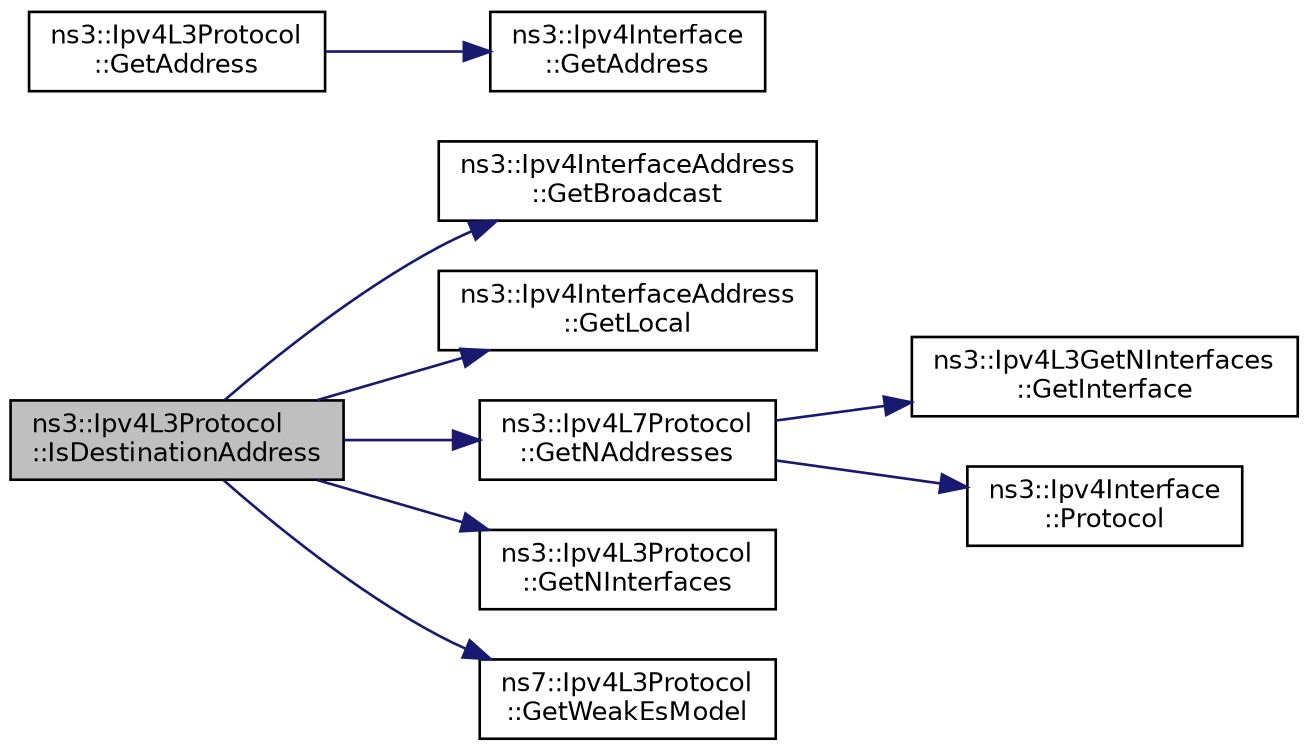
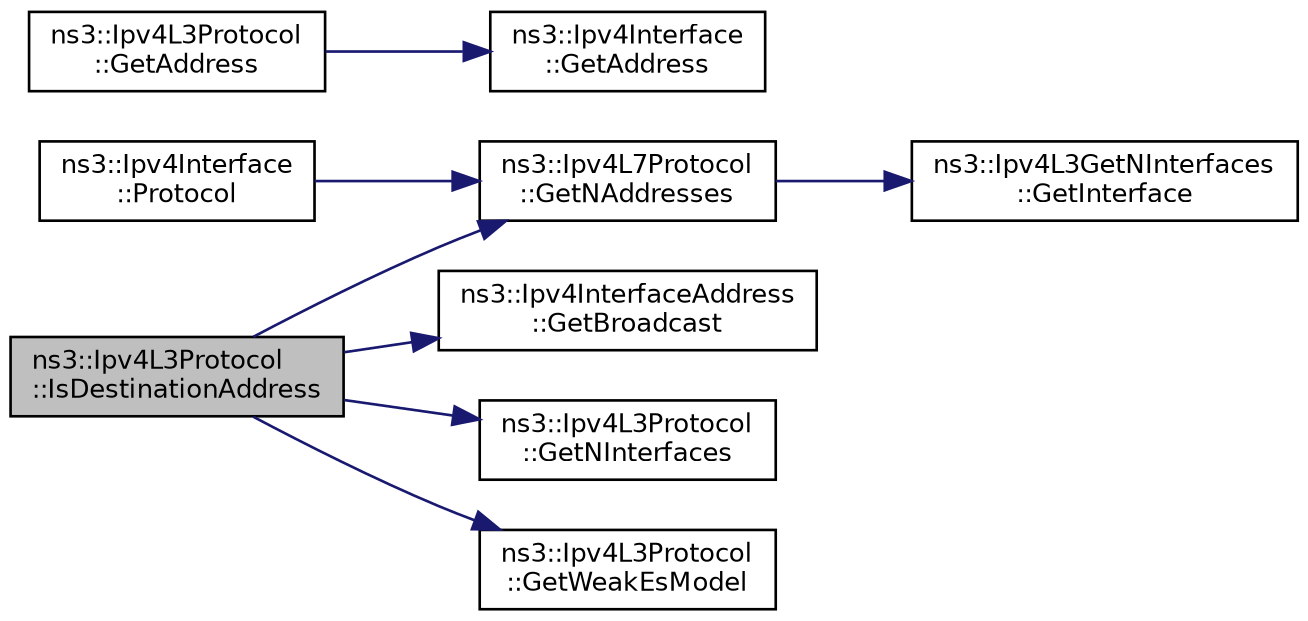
(628, 311) -> none
(858, 472) -> (384, 181)
(628, 699) -> (628, 570)
